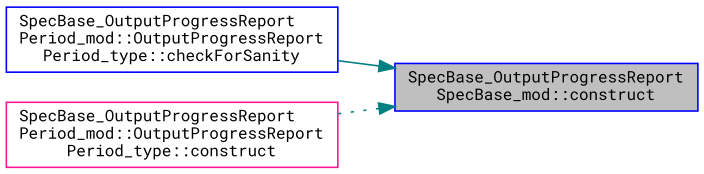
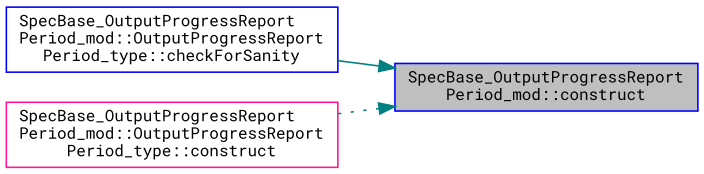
(546, 87) -> (546, 87)
